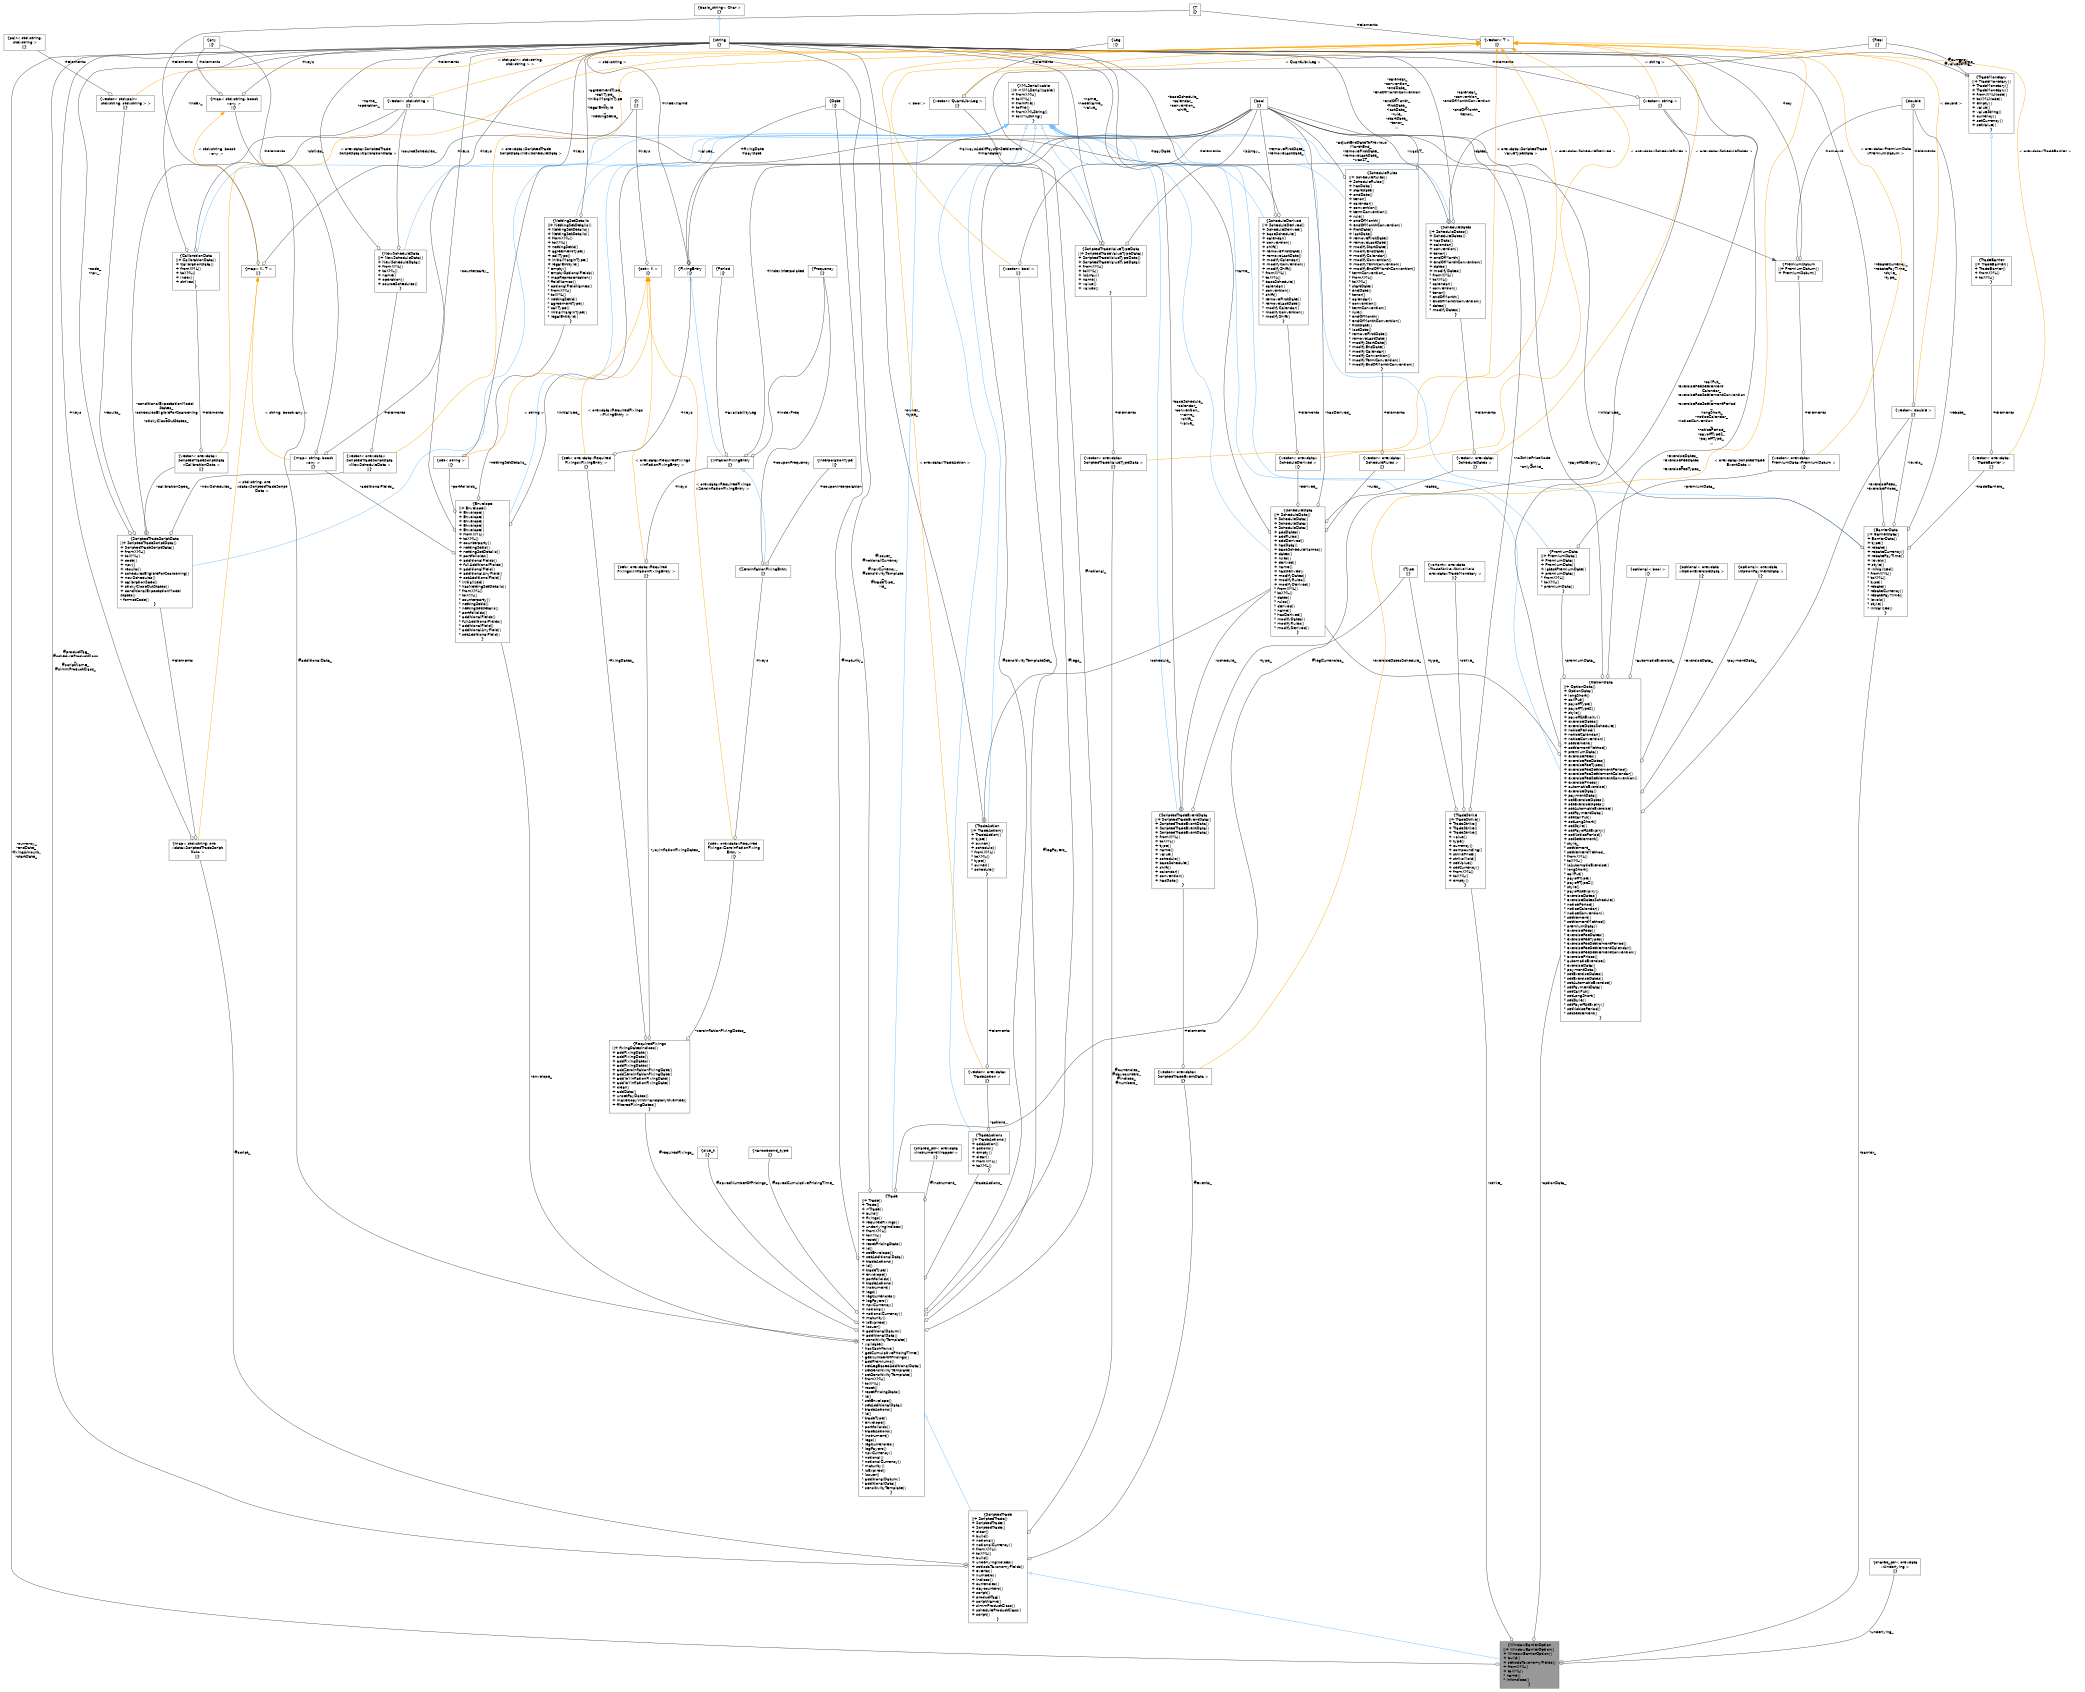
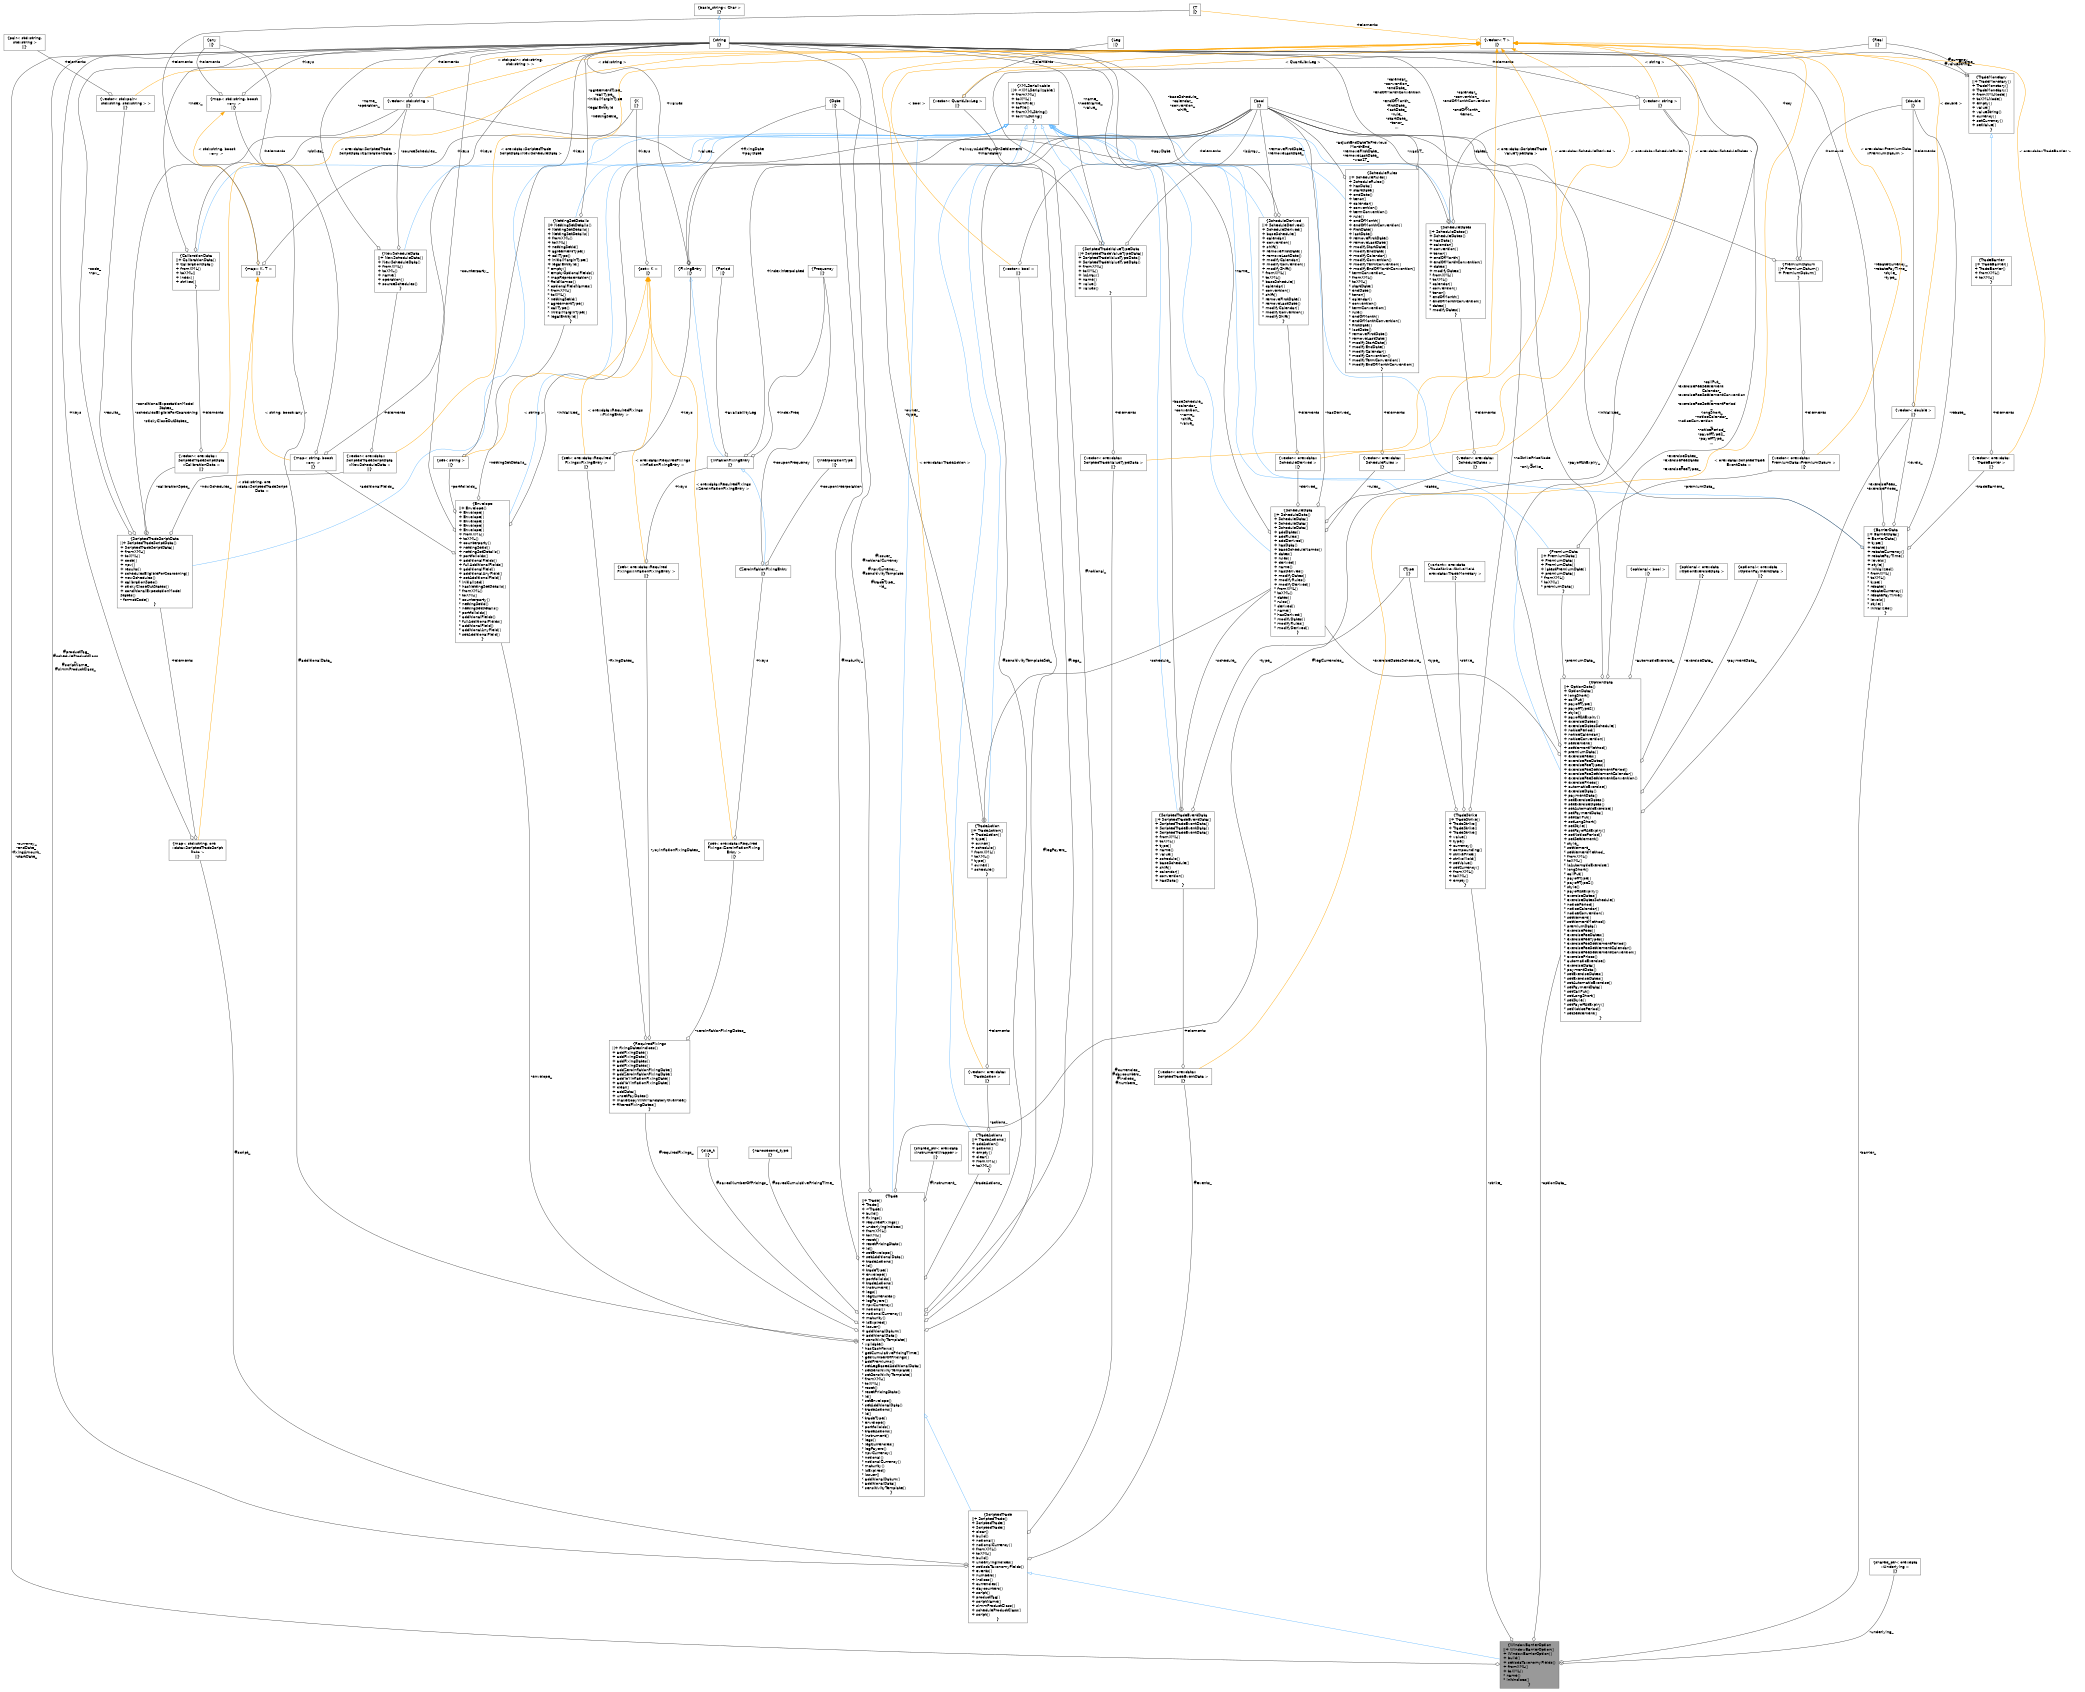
(1338, 25) -> (1338, 25)
(674, 104) -> (674, 104)
(1430, 165) -> (1430, 165)
